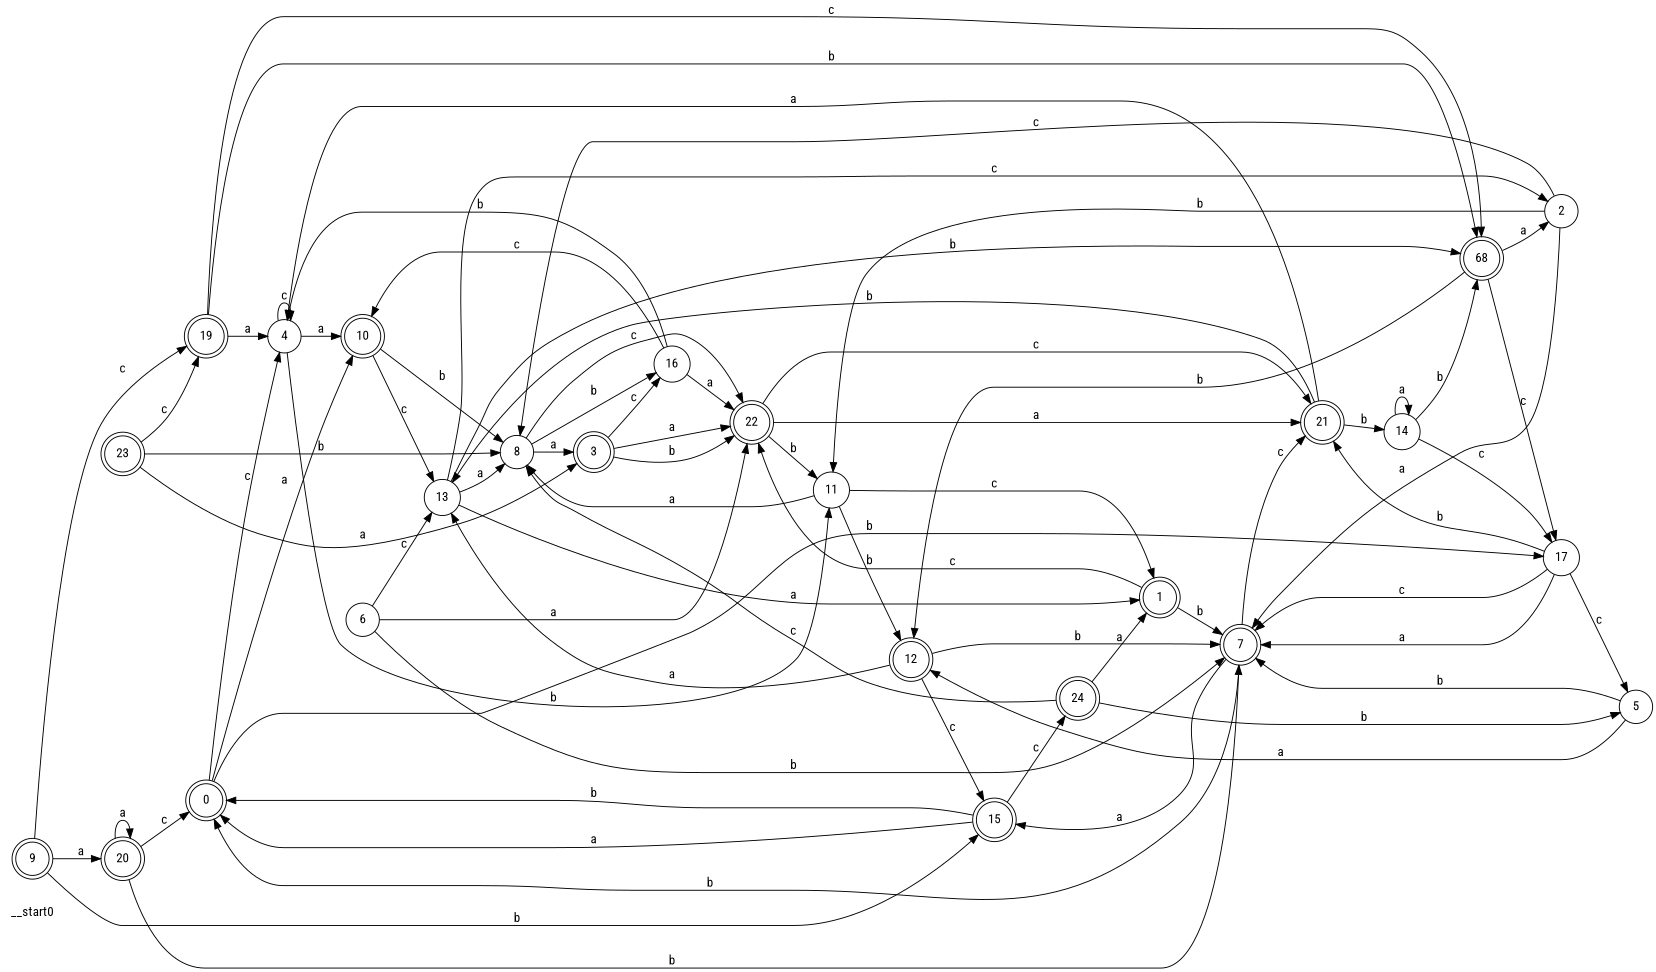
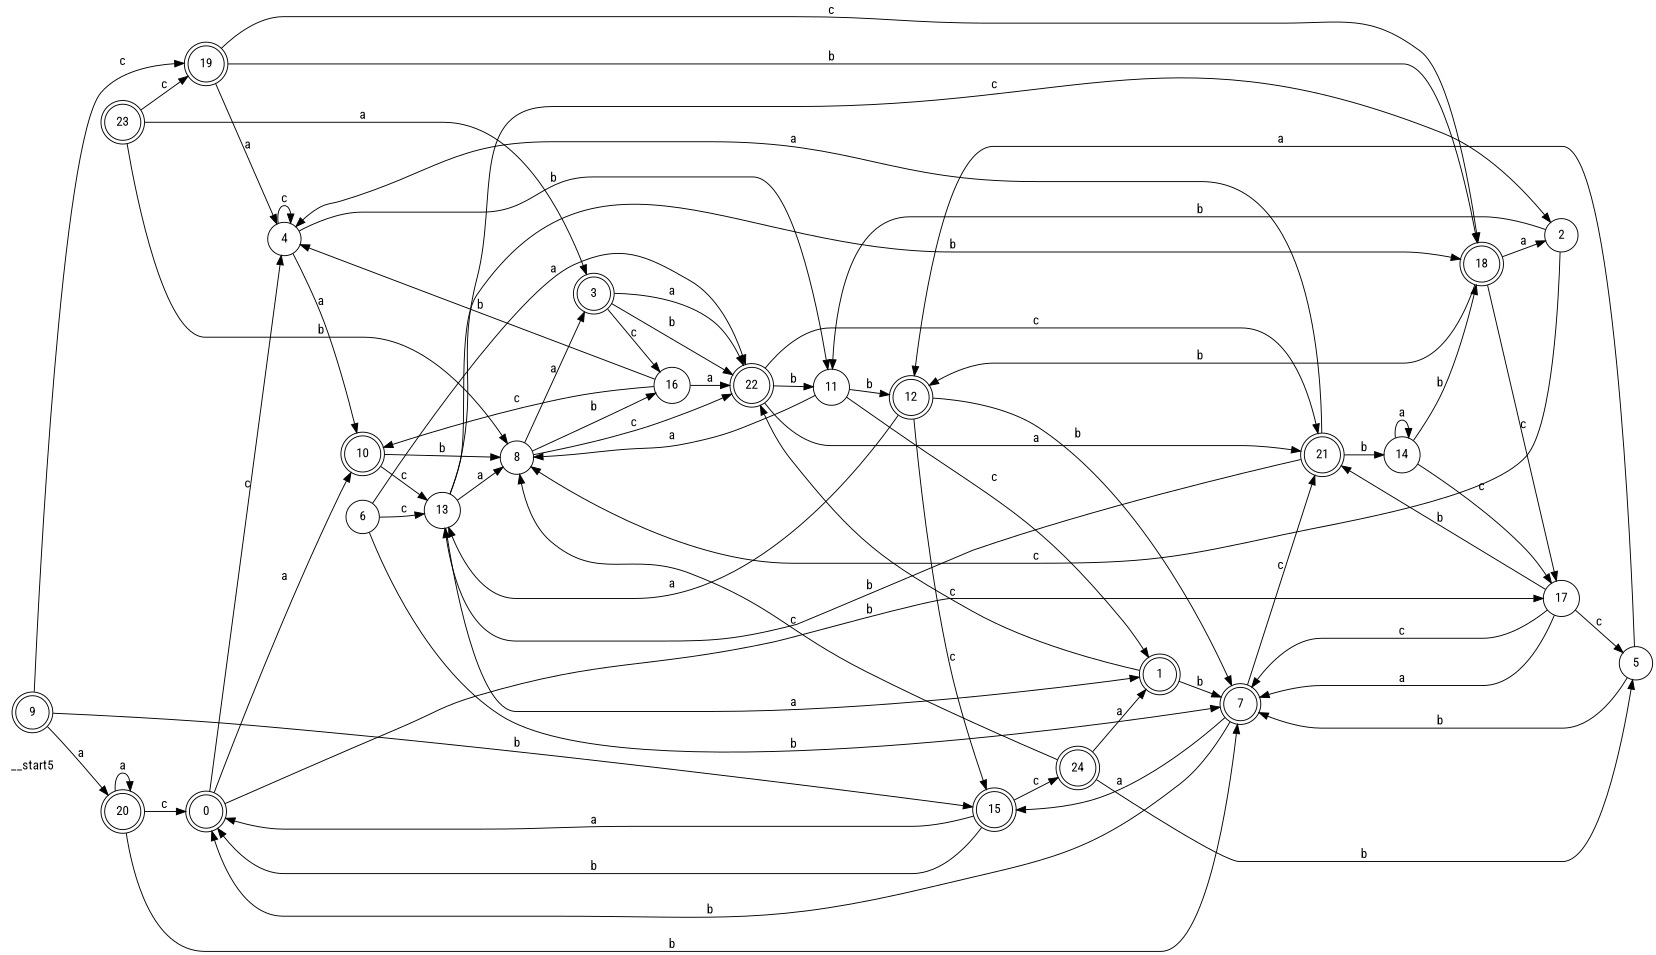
(1482, 258) -> (1482, 264)
(1466, 450) -> none
(32, 912) -> (32, 766)
